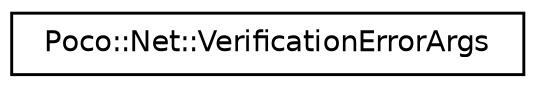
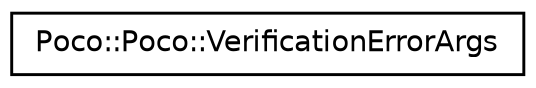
(268, 44) -> (268, 44)
